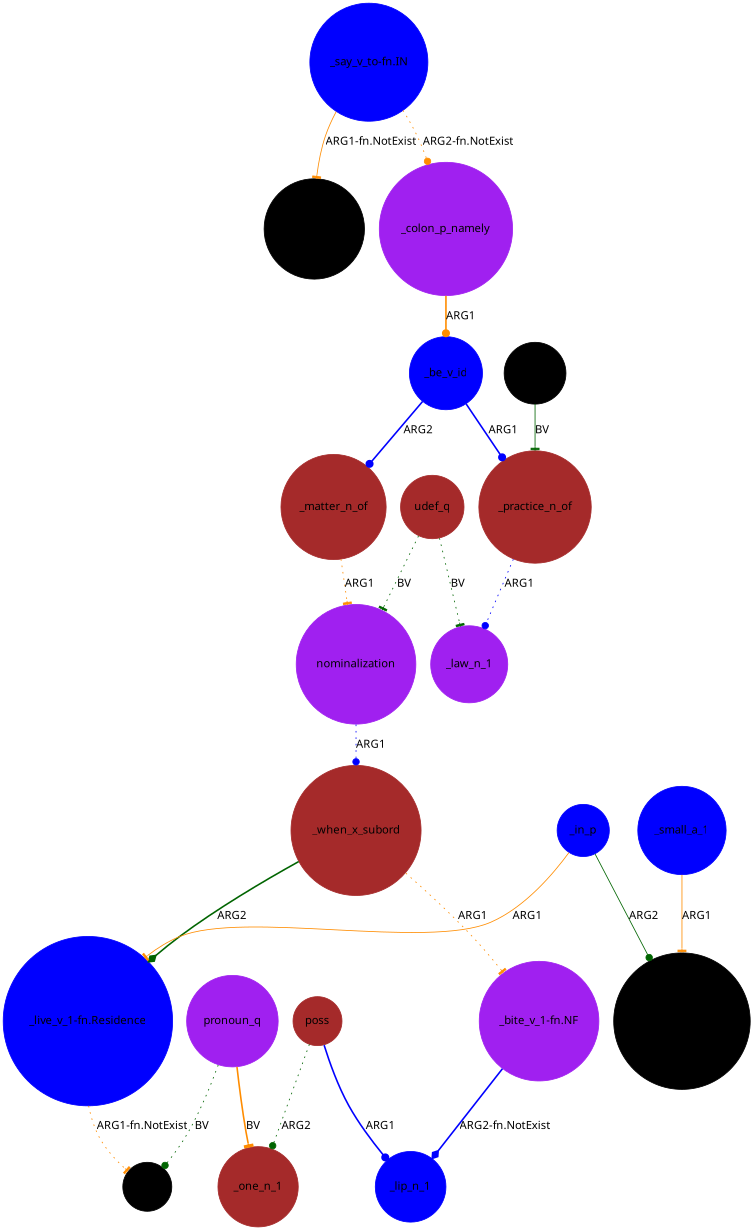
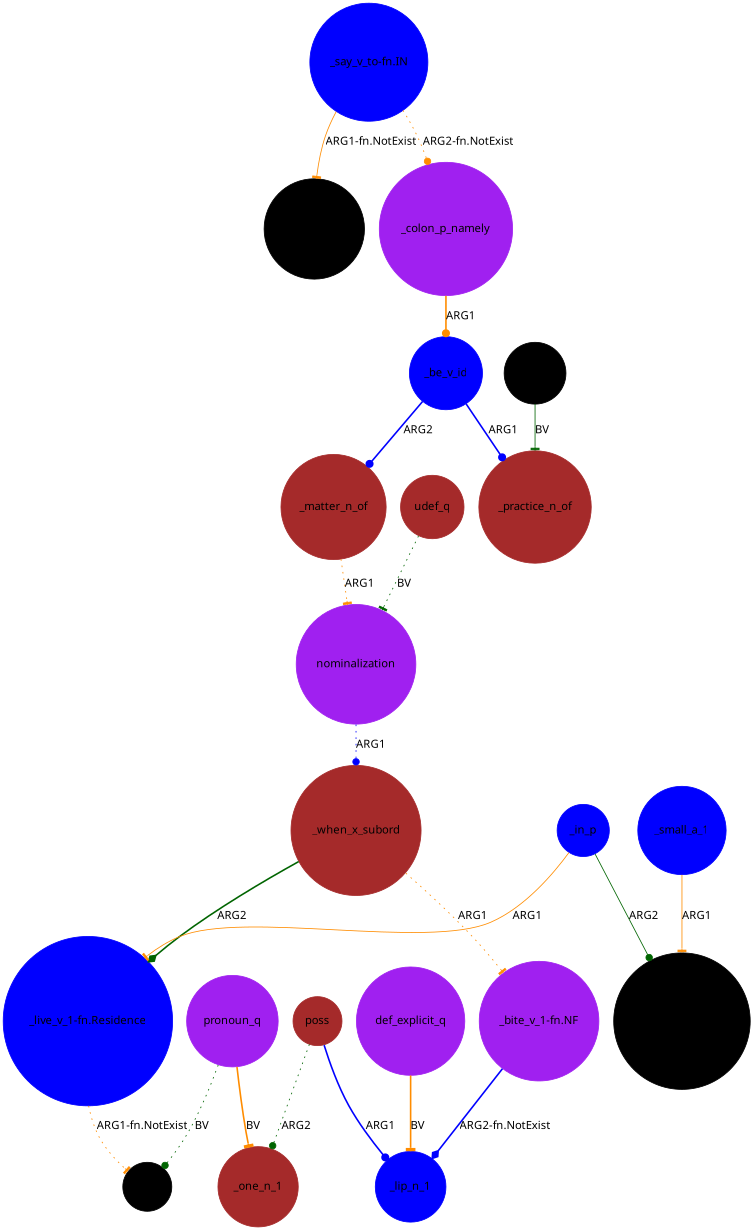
(469, 664) -> none
none -> (411, 1021)
